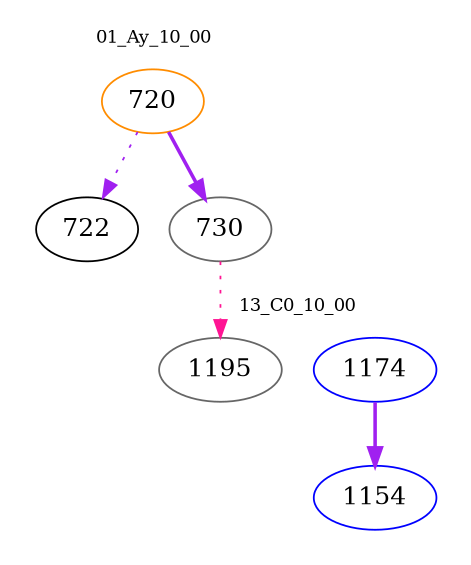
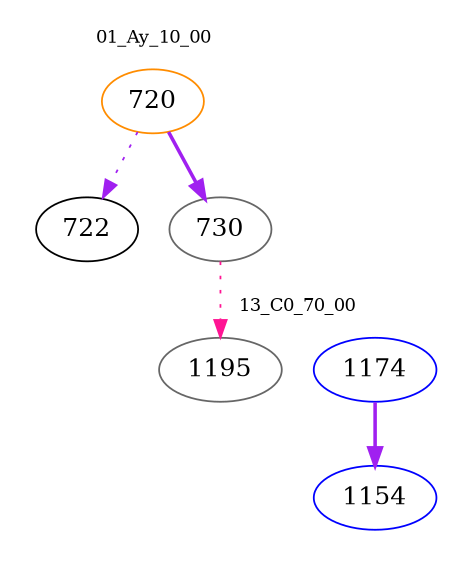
(298, 307) -> (298, 307)
